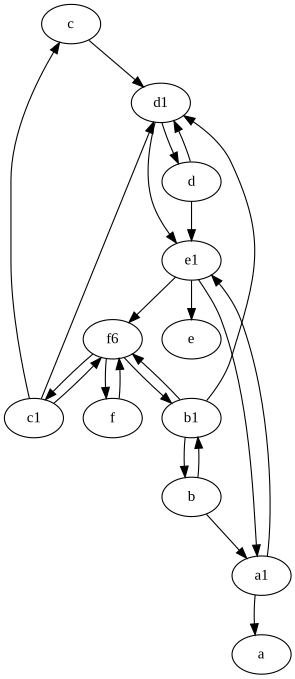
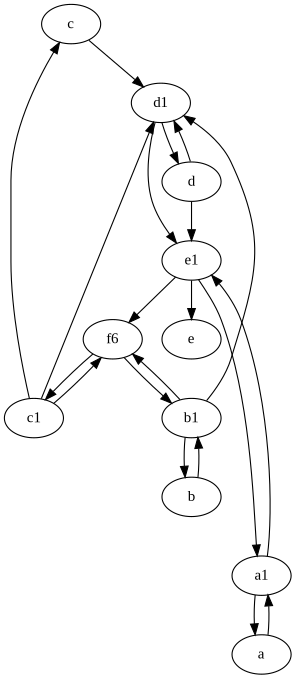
(113, 418) -> none
(223, 532) -> (269, 620)
